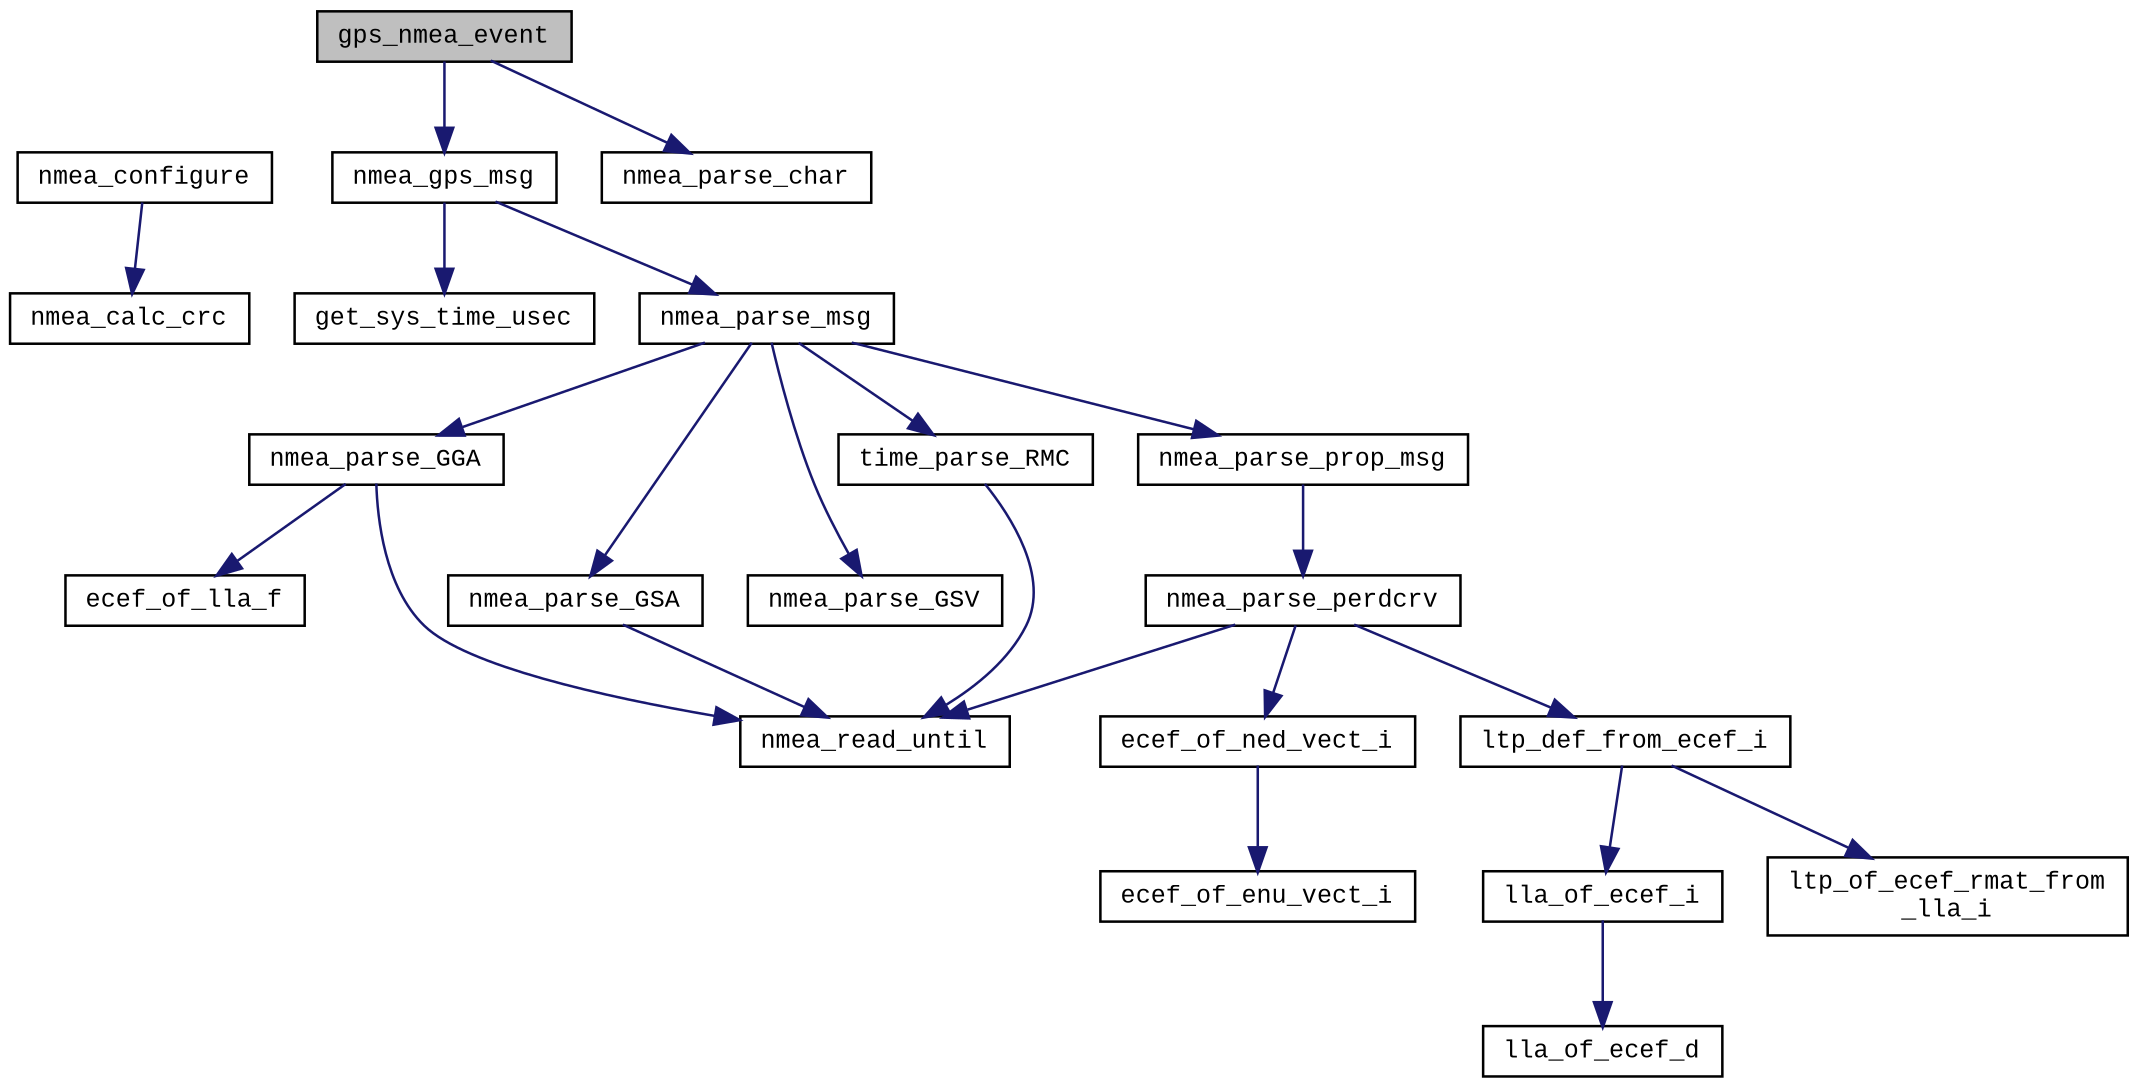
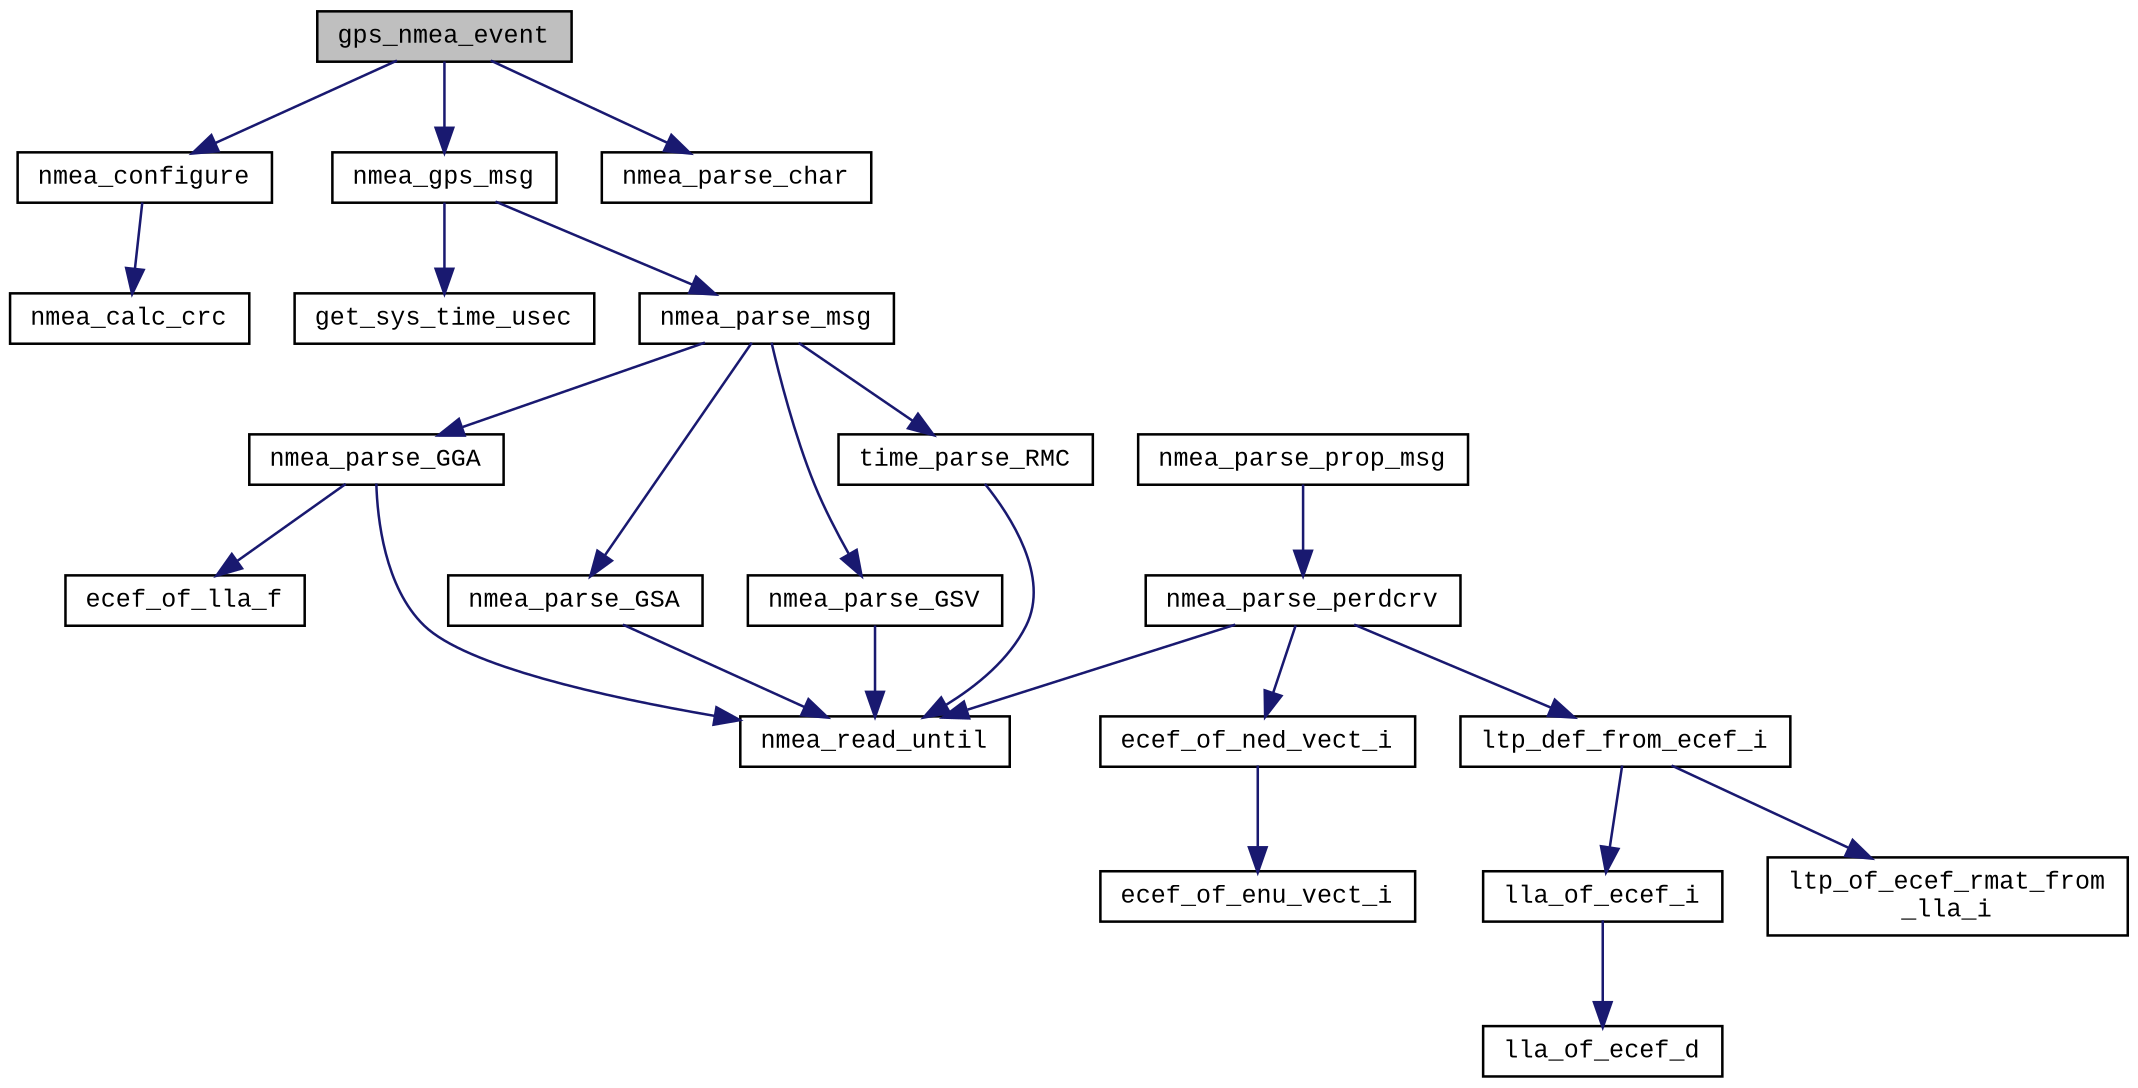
none -> (306, 102)
(1023, 386) -> none
none -> (875, 658)
